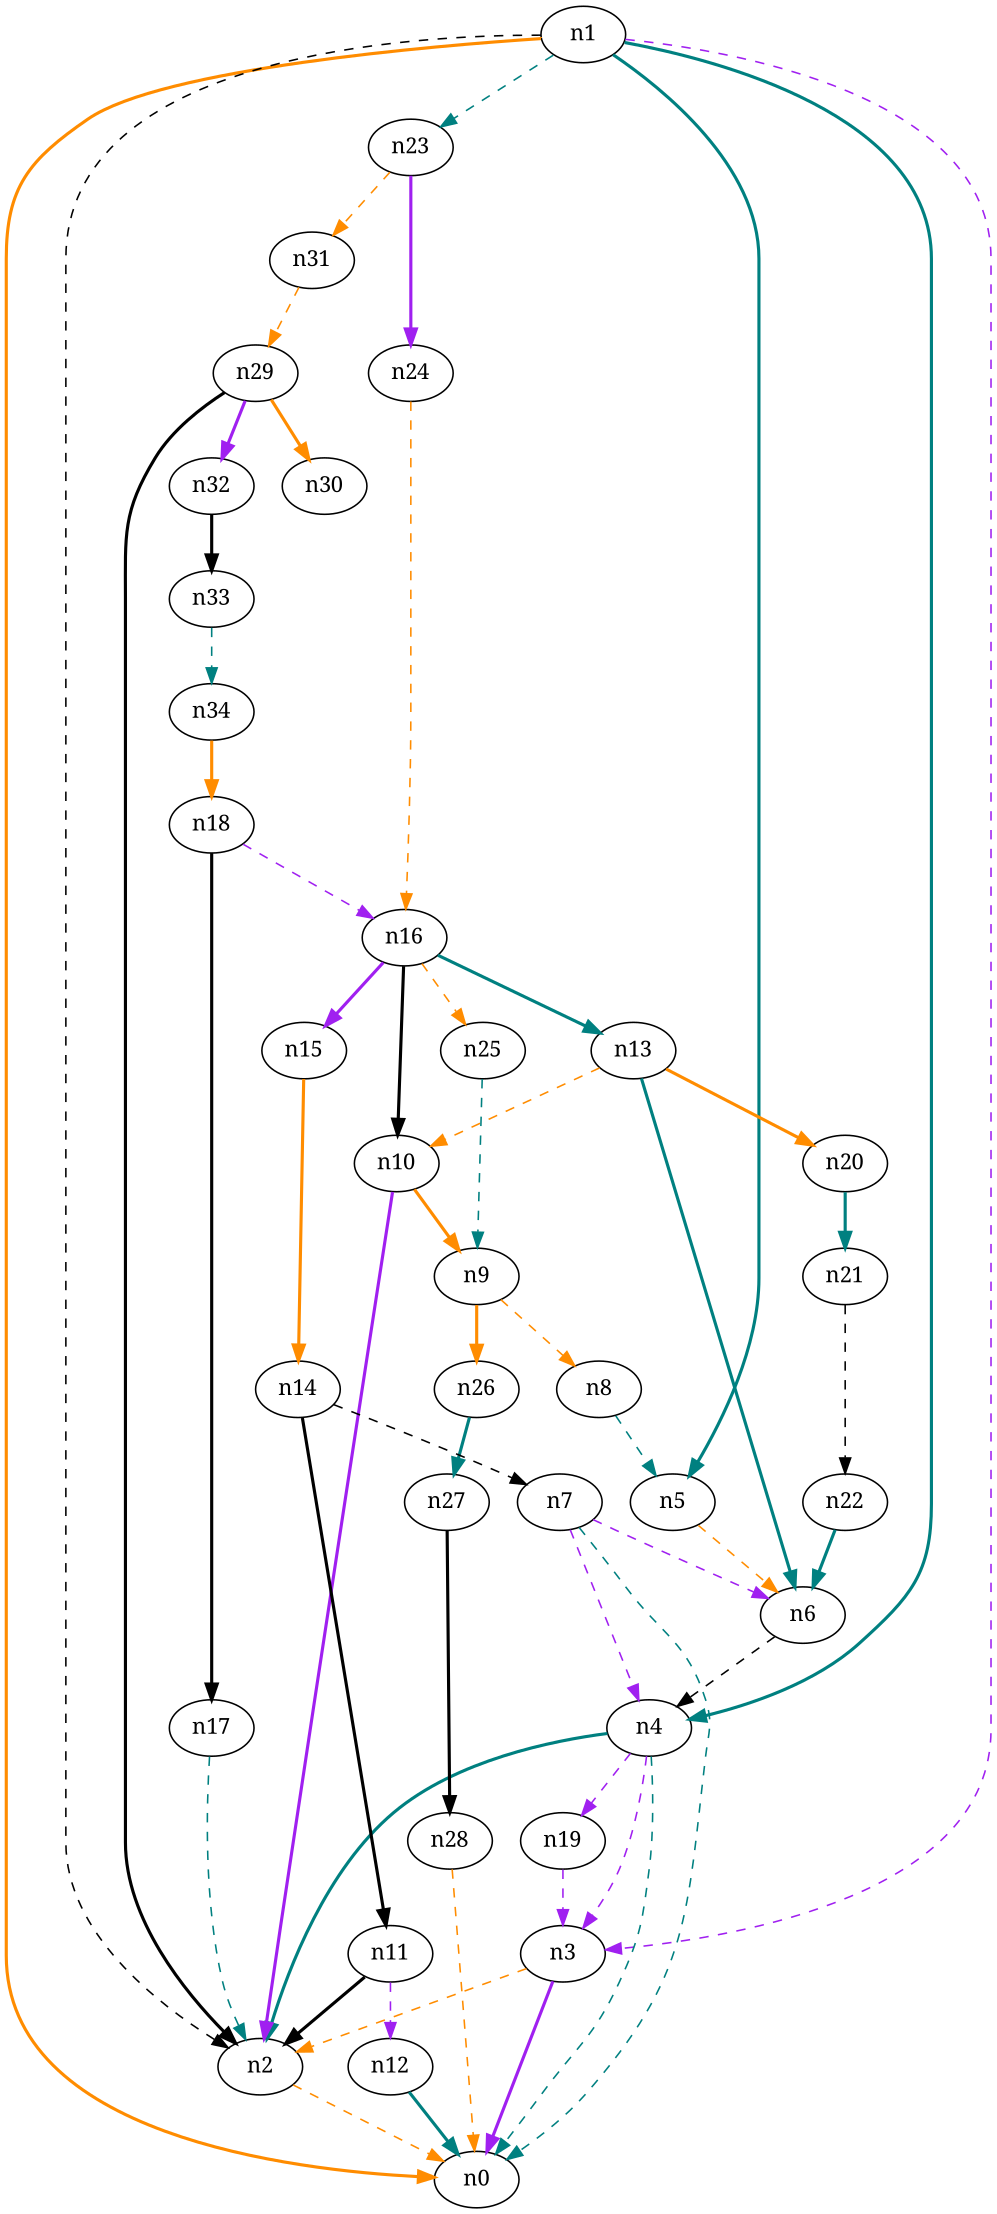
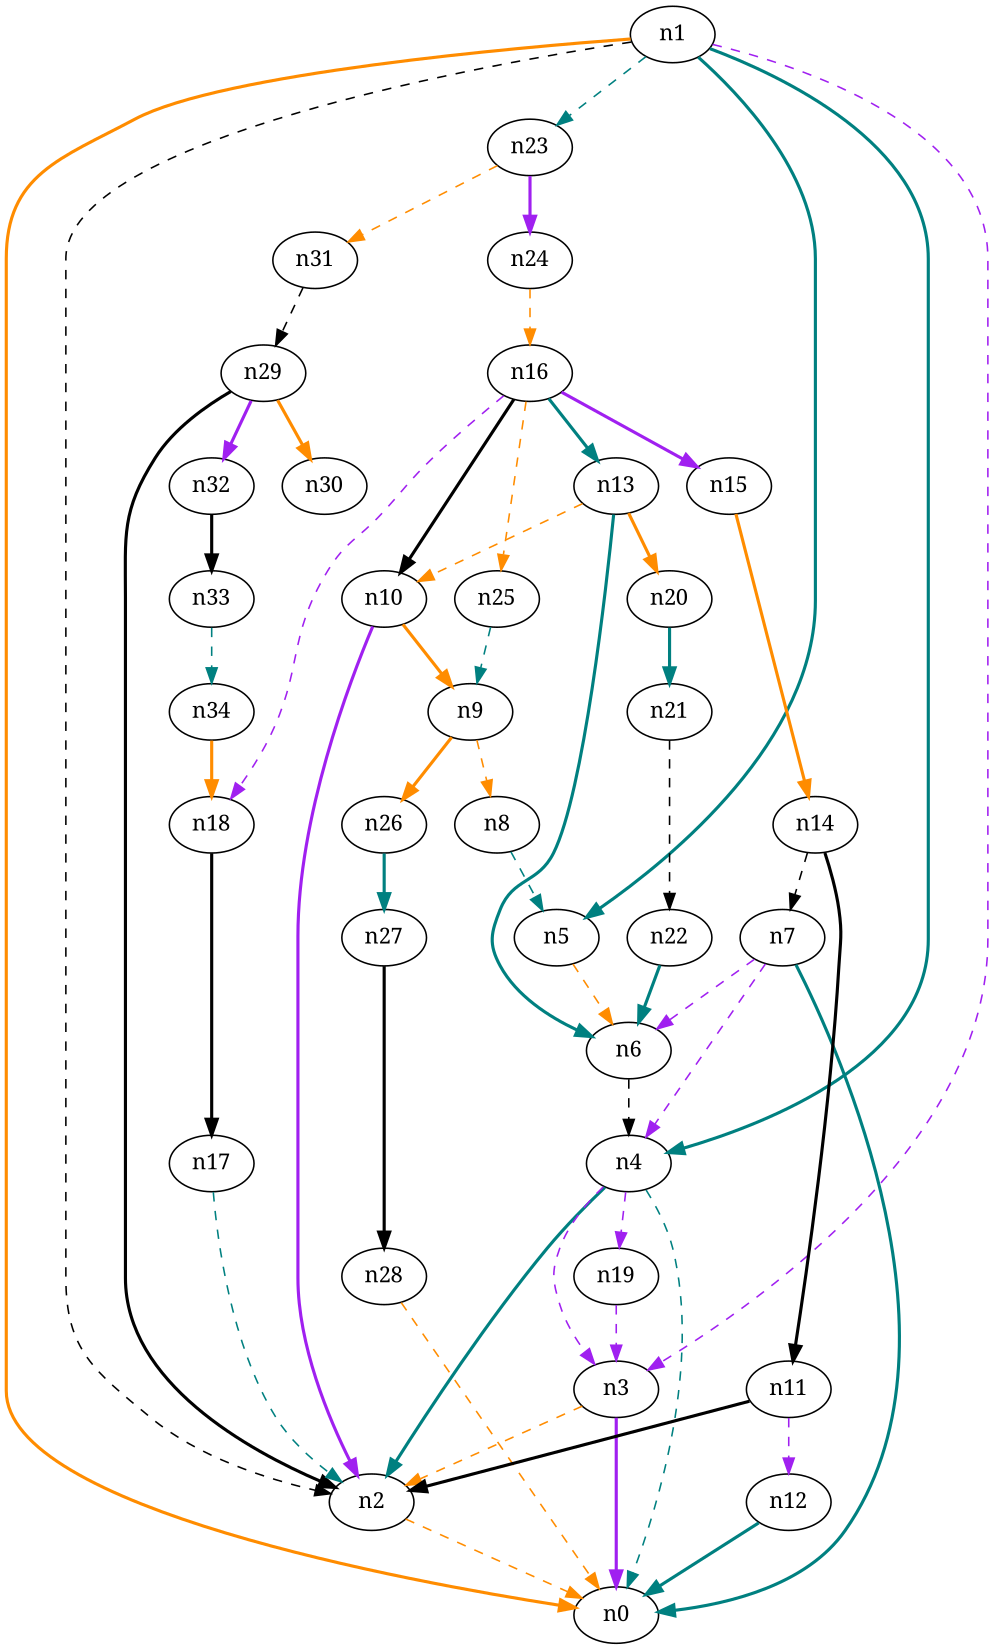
(287, 310) -> (293, 310)
(301, 877) -> (332, 565)
(695, 1846) -> (898, 1341)
